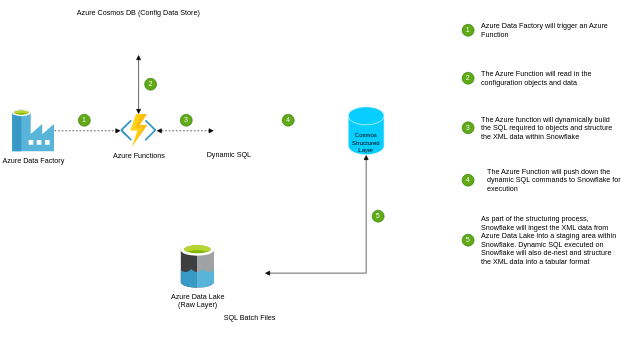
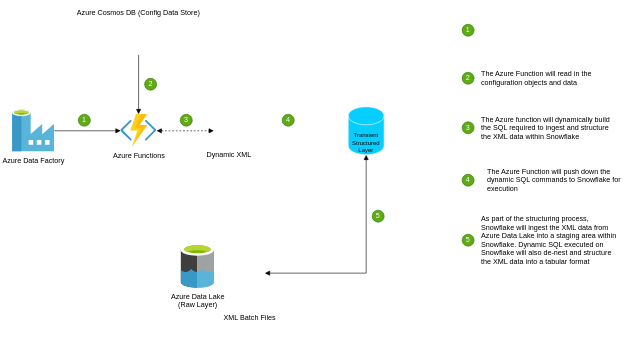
(549, 30) -> none
(139, 61) -> (139, 58)
(550, 128) -> (550, 128)
(85, 131) -> (85, 131)
(366, 143) -> (366, 143)
(229, 155) -> (229, 155)
(250, 318) -> (250, 318)
